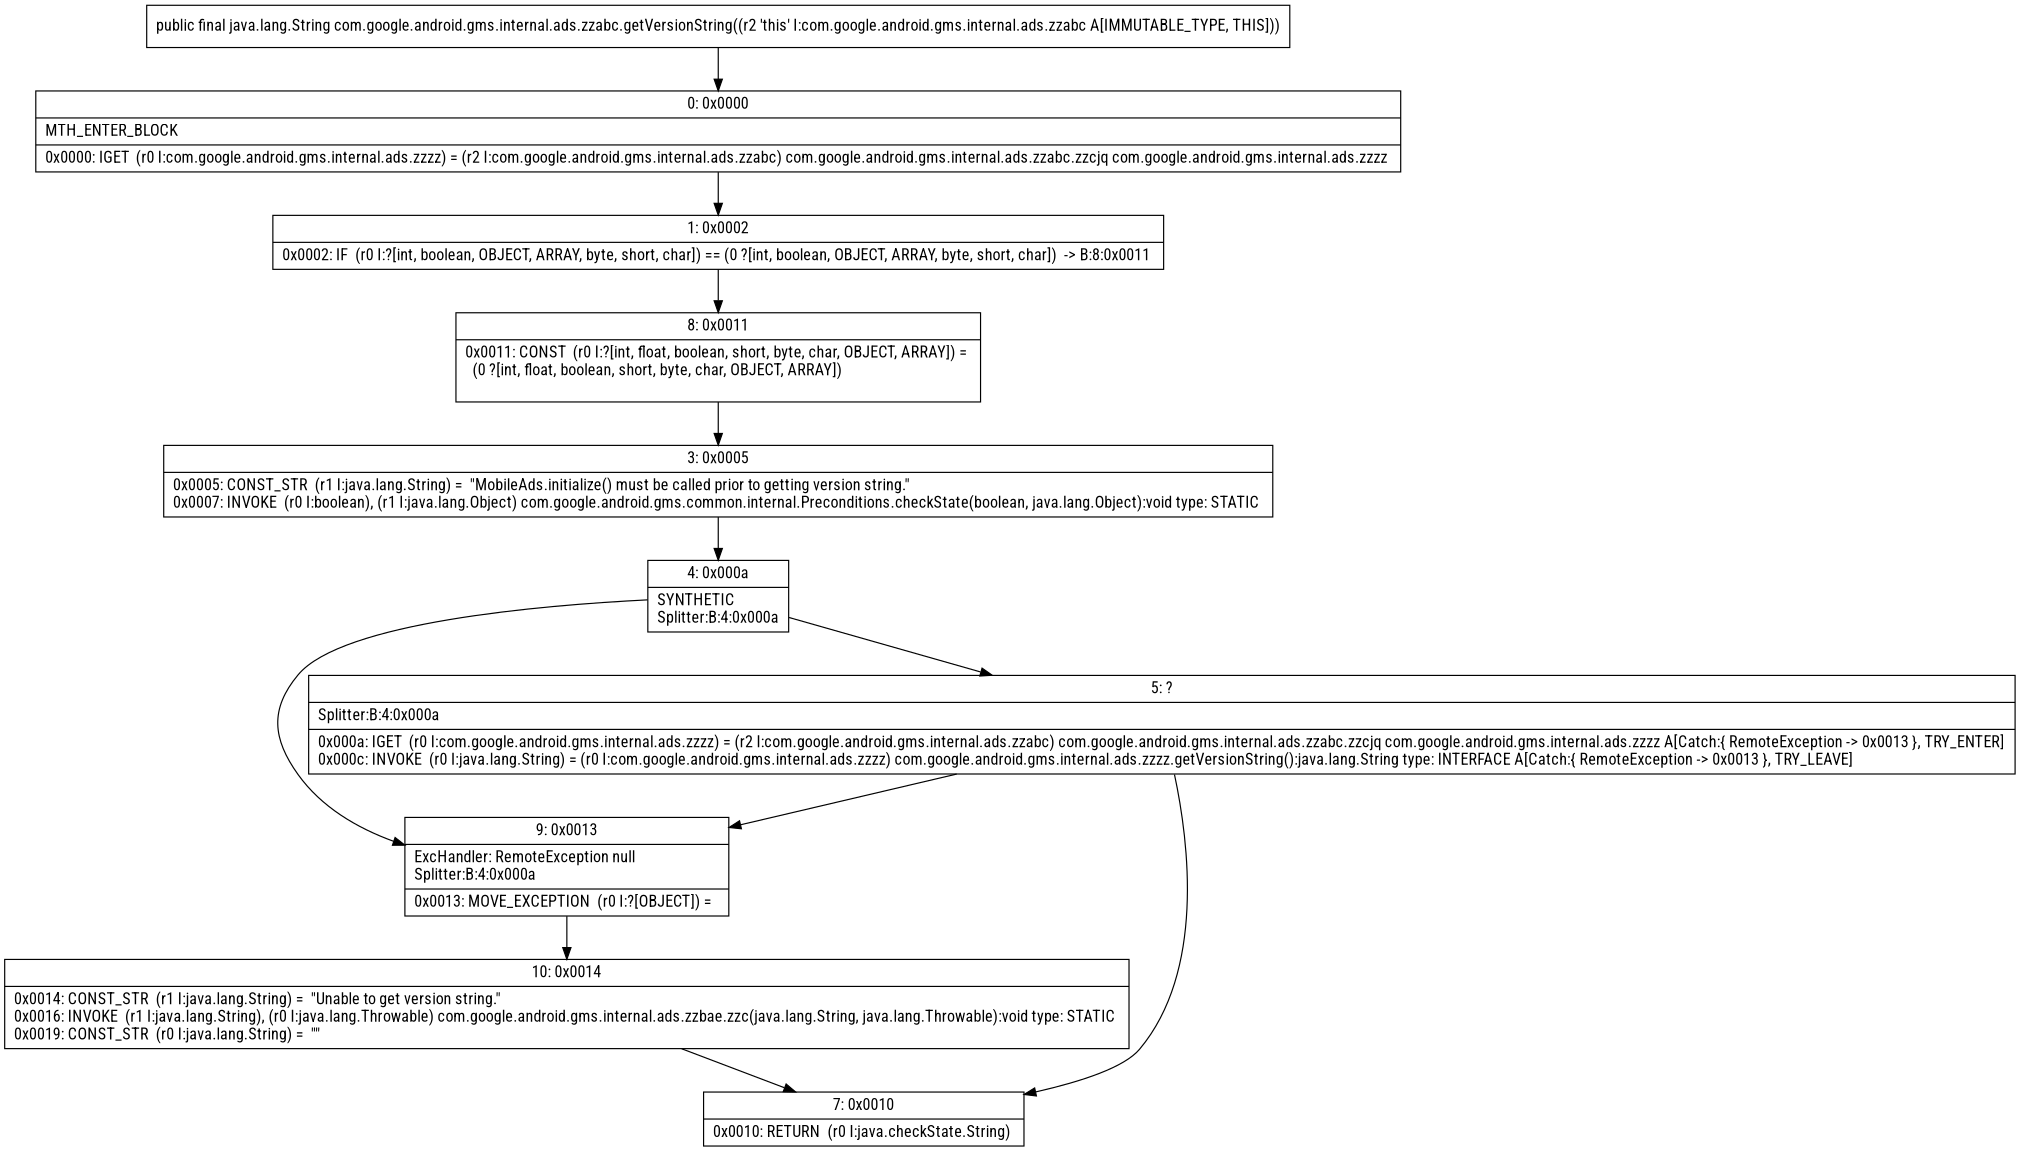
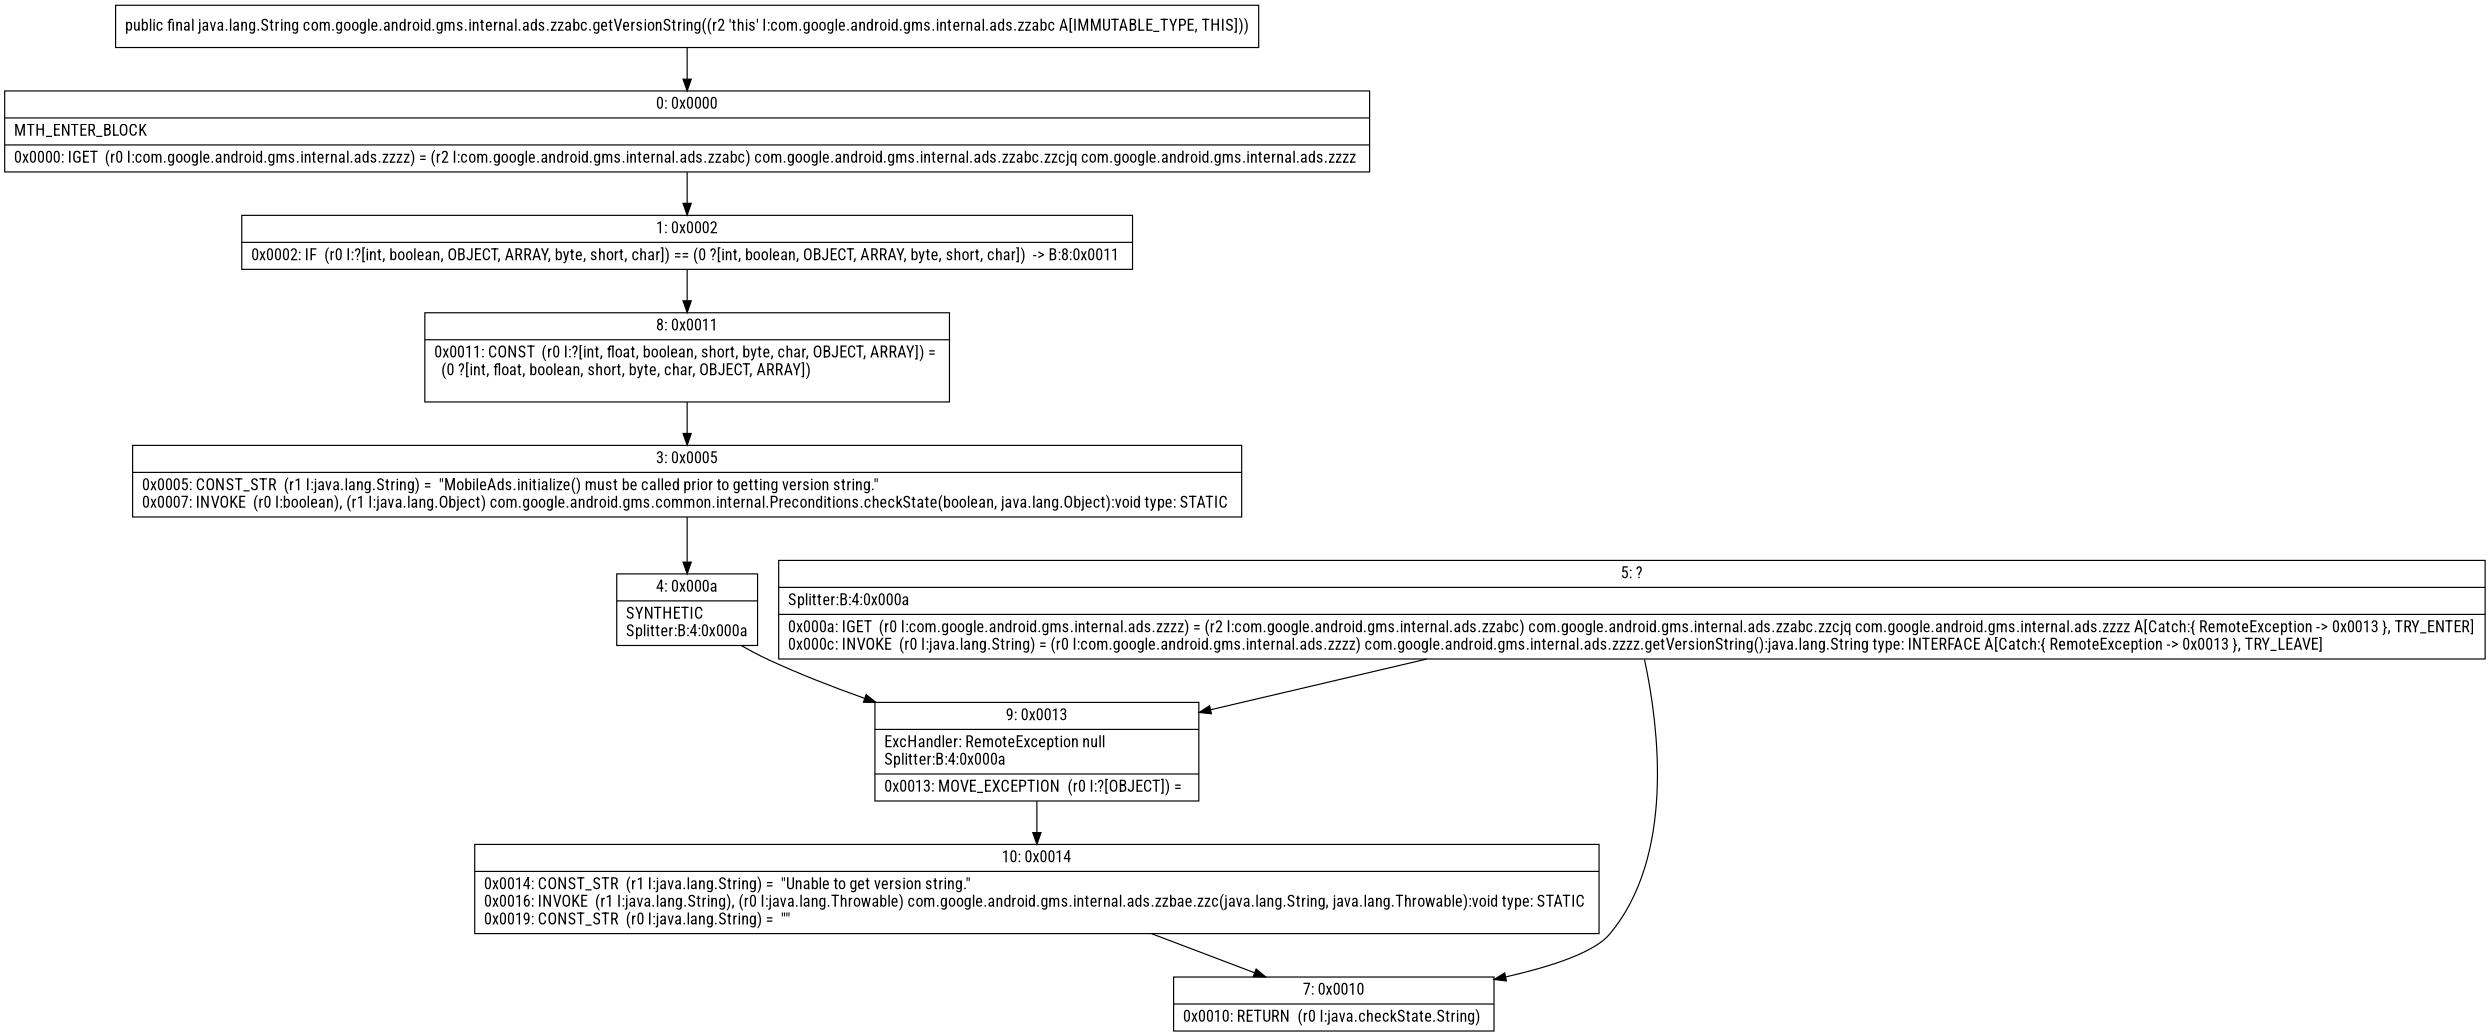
(885, 645) -> none
